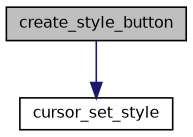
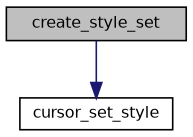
(96, 24) -> (96, 24)
